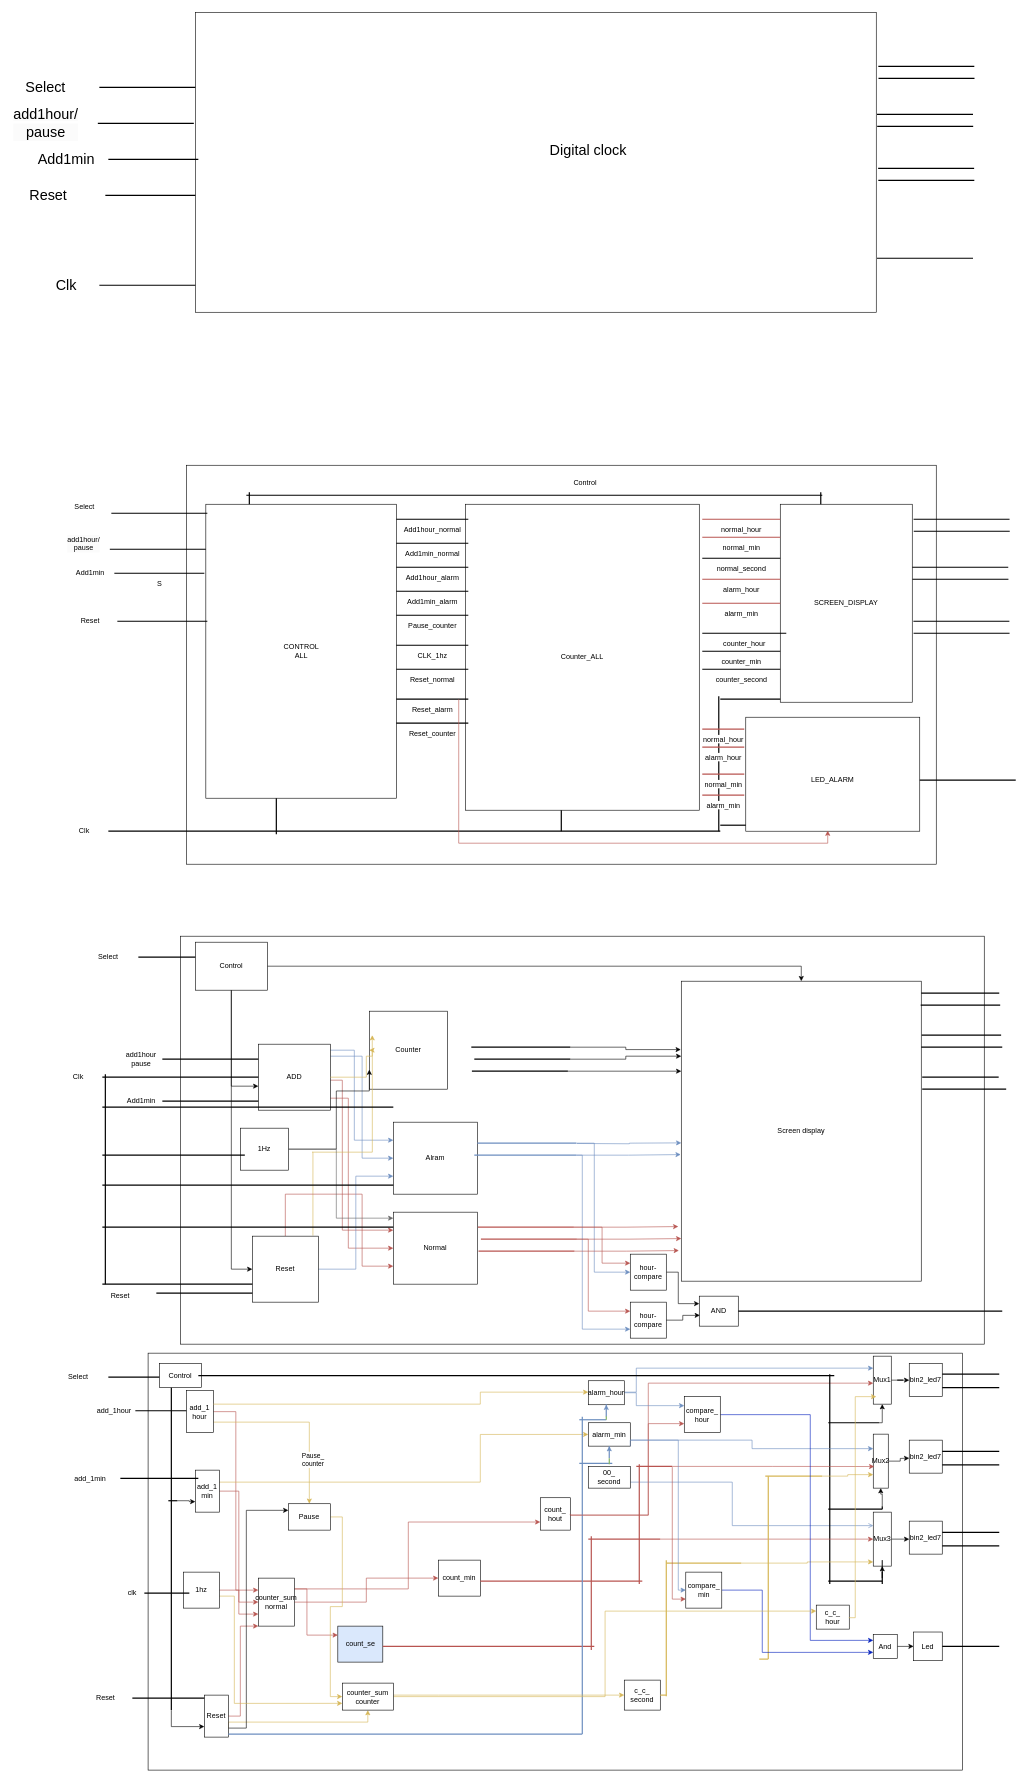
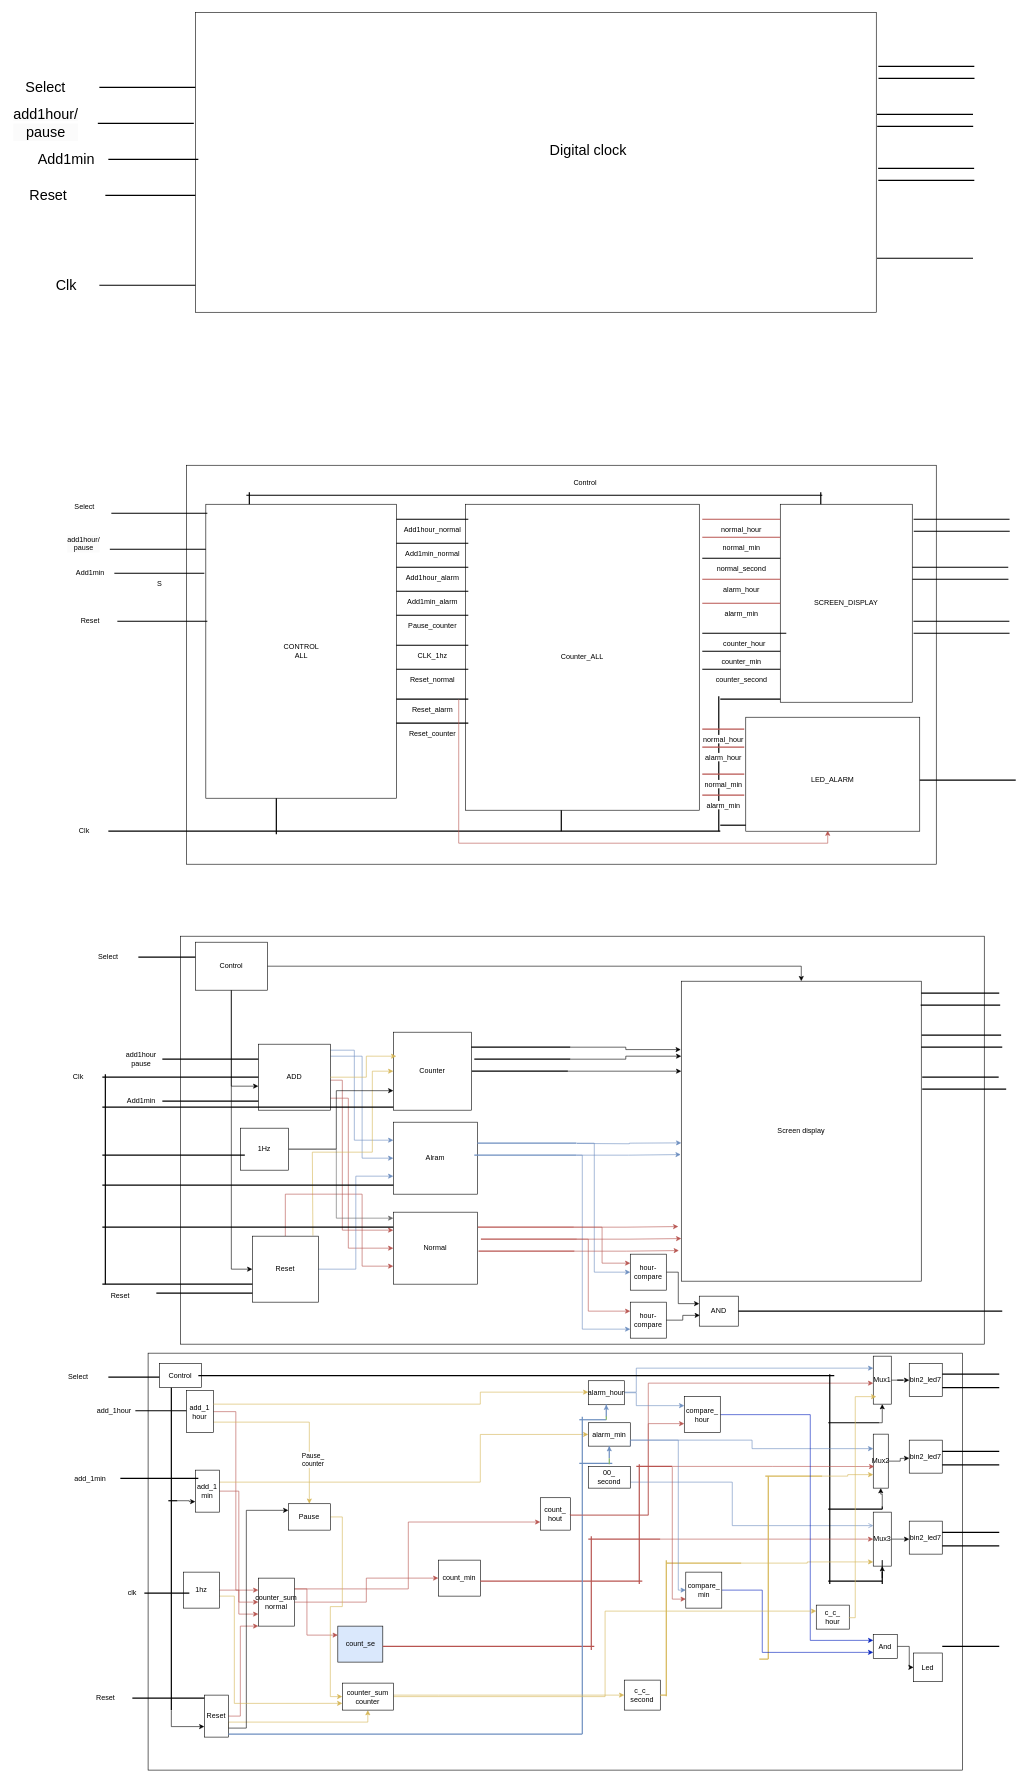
(408, 1050) -> (432, 1071)
(928, 1647) -> (928, 1668)
